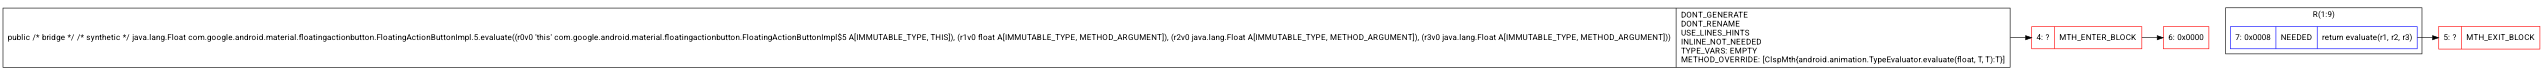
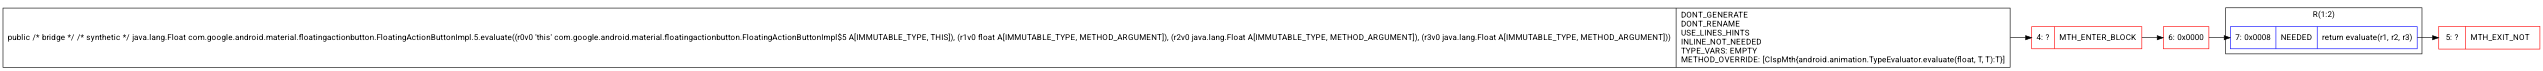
(2324, 15) -> (2324, 15)
(2501, 37) -> (2500, 37)
none -> (2217, 38)
